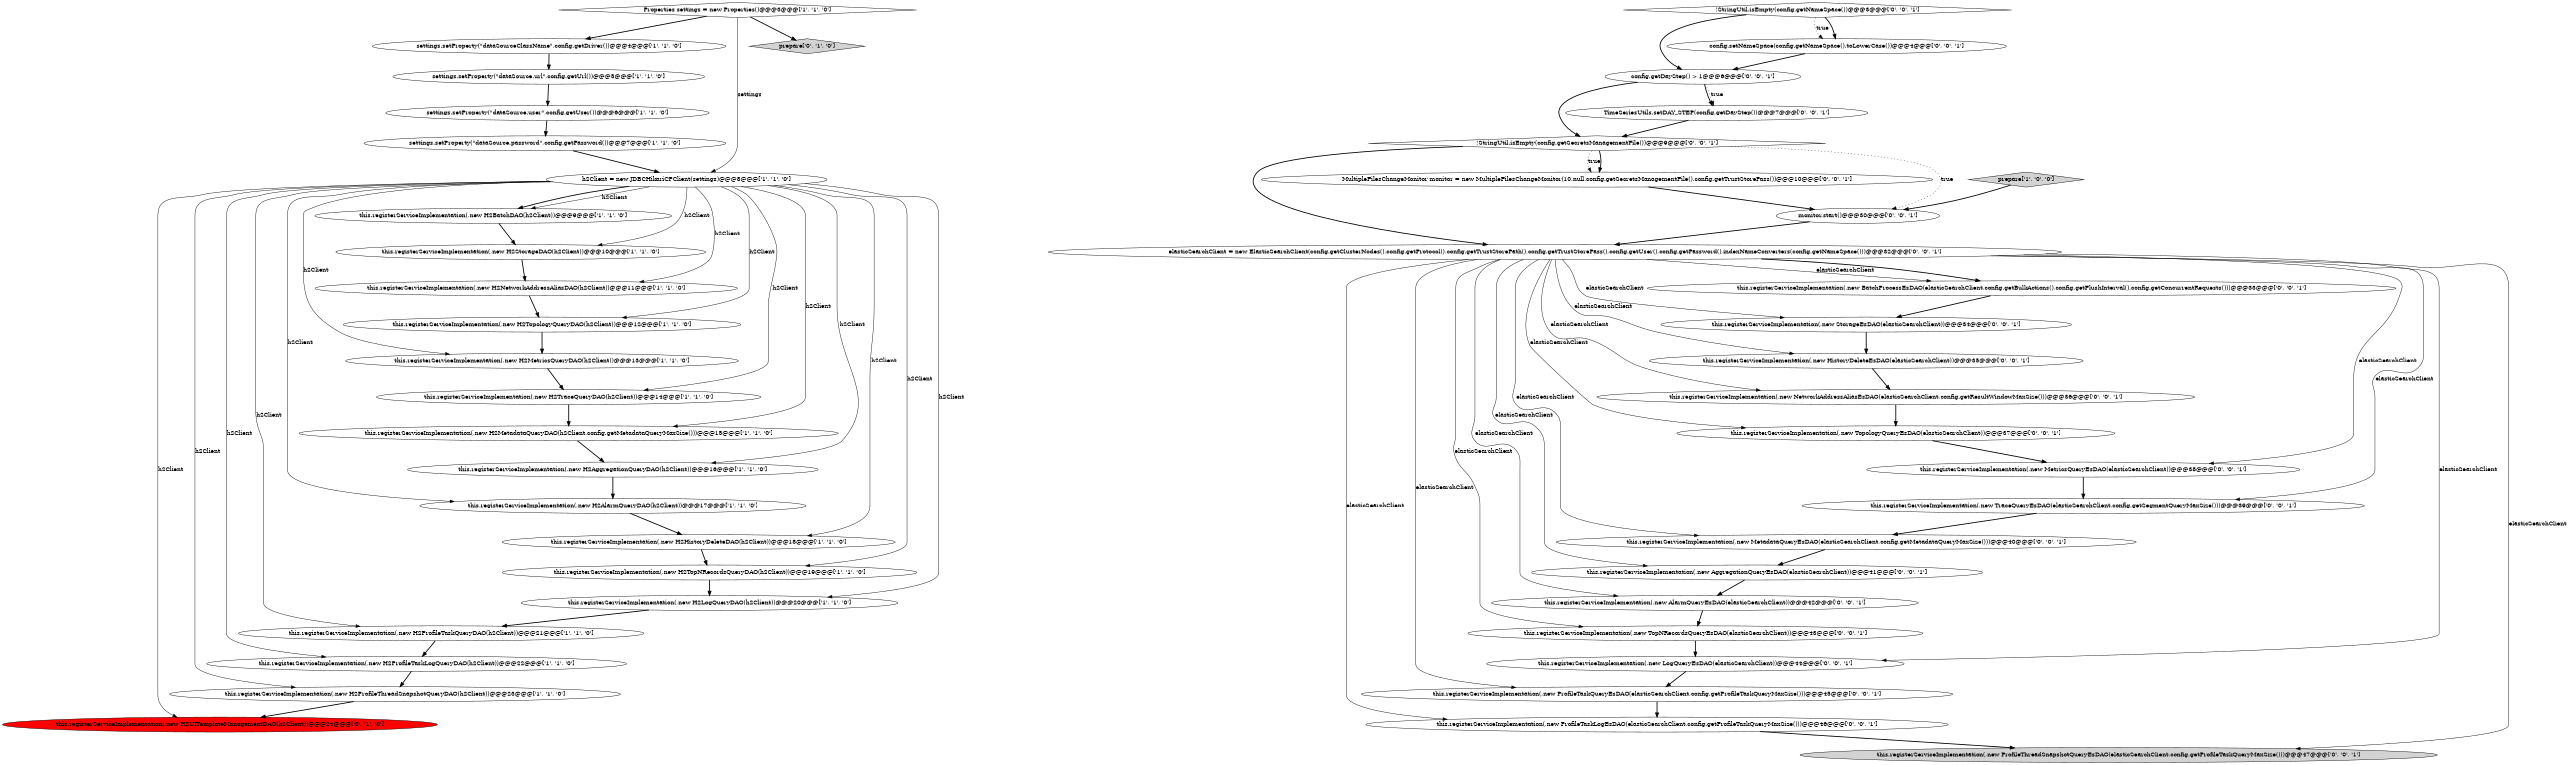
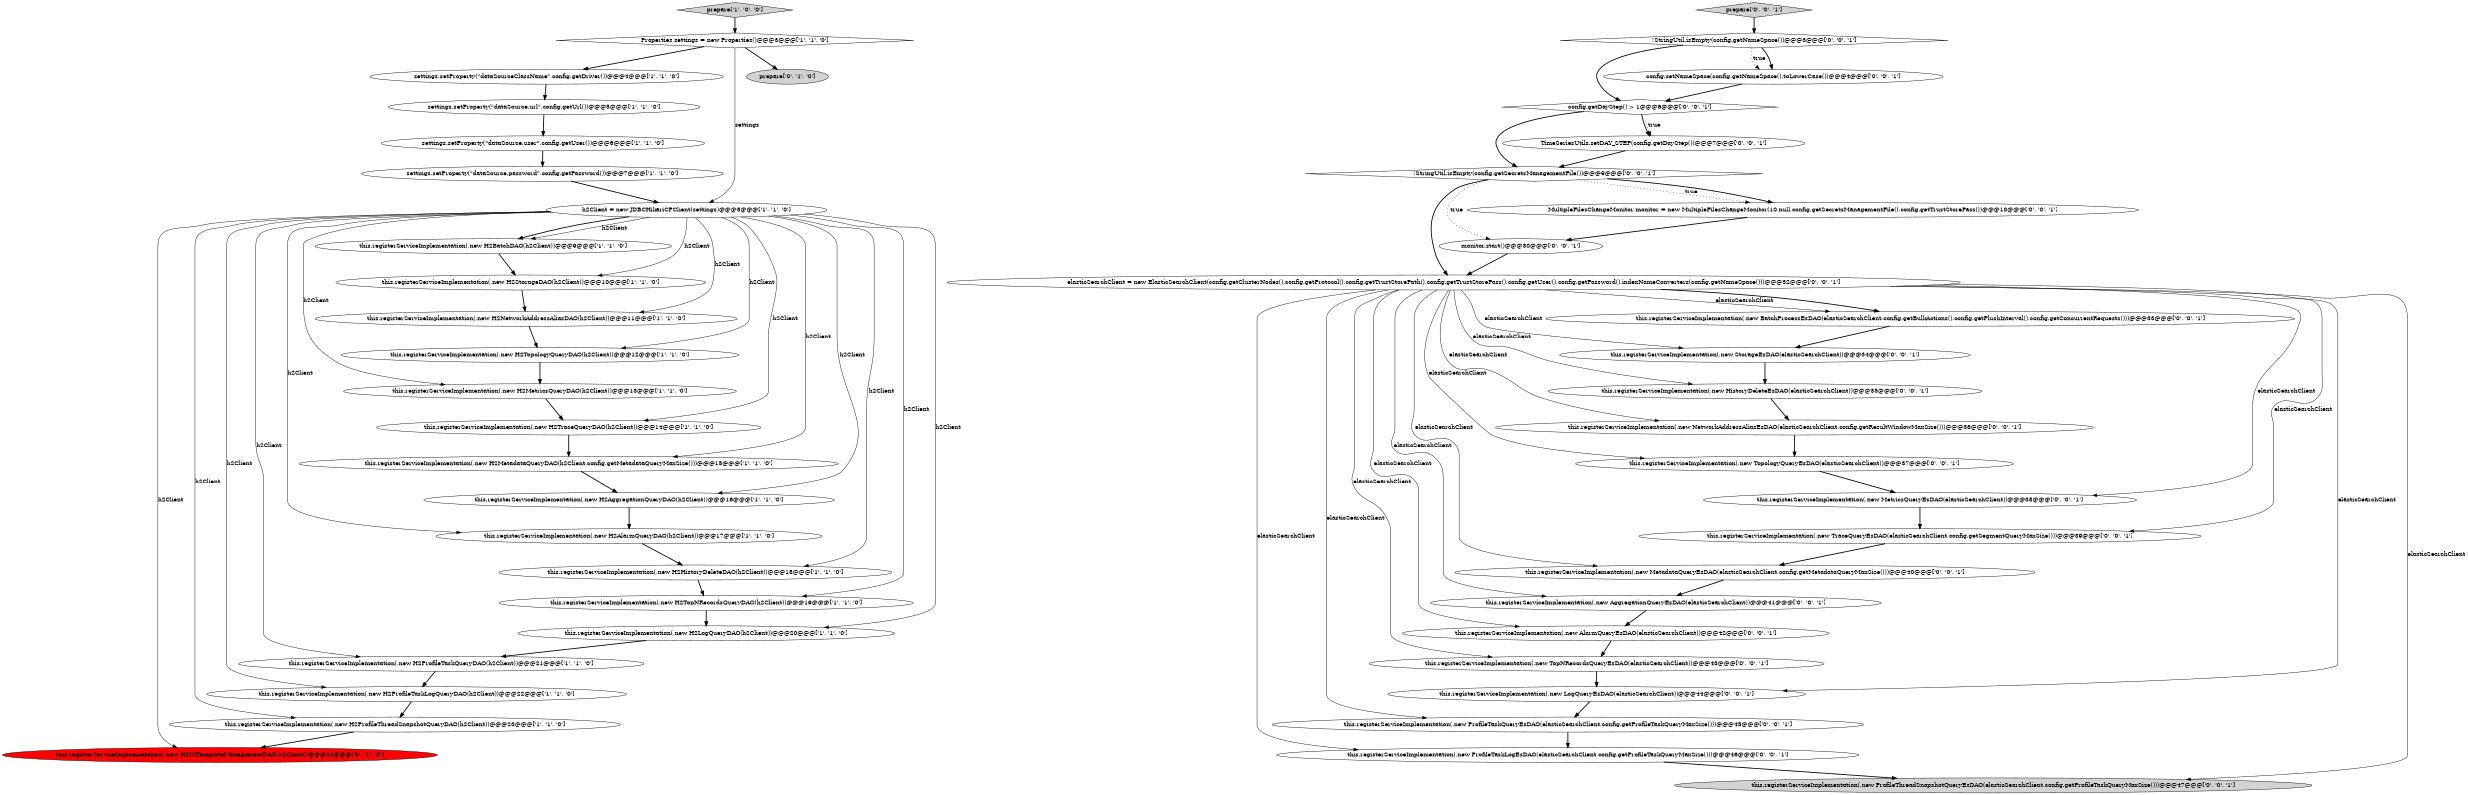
none -> (1754, 10)
(807, 46) -> (787, 77)
(1703, 77) -> (1640, 107)
(1960, 199) -> (735, 23)
